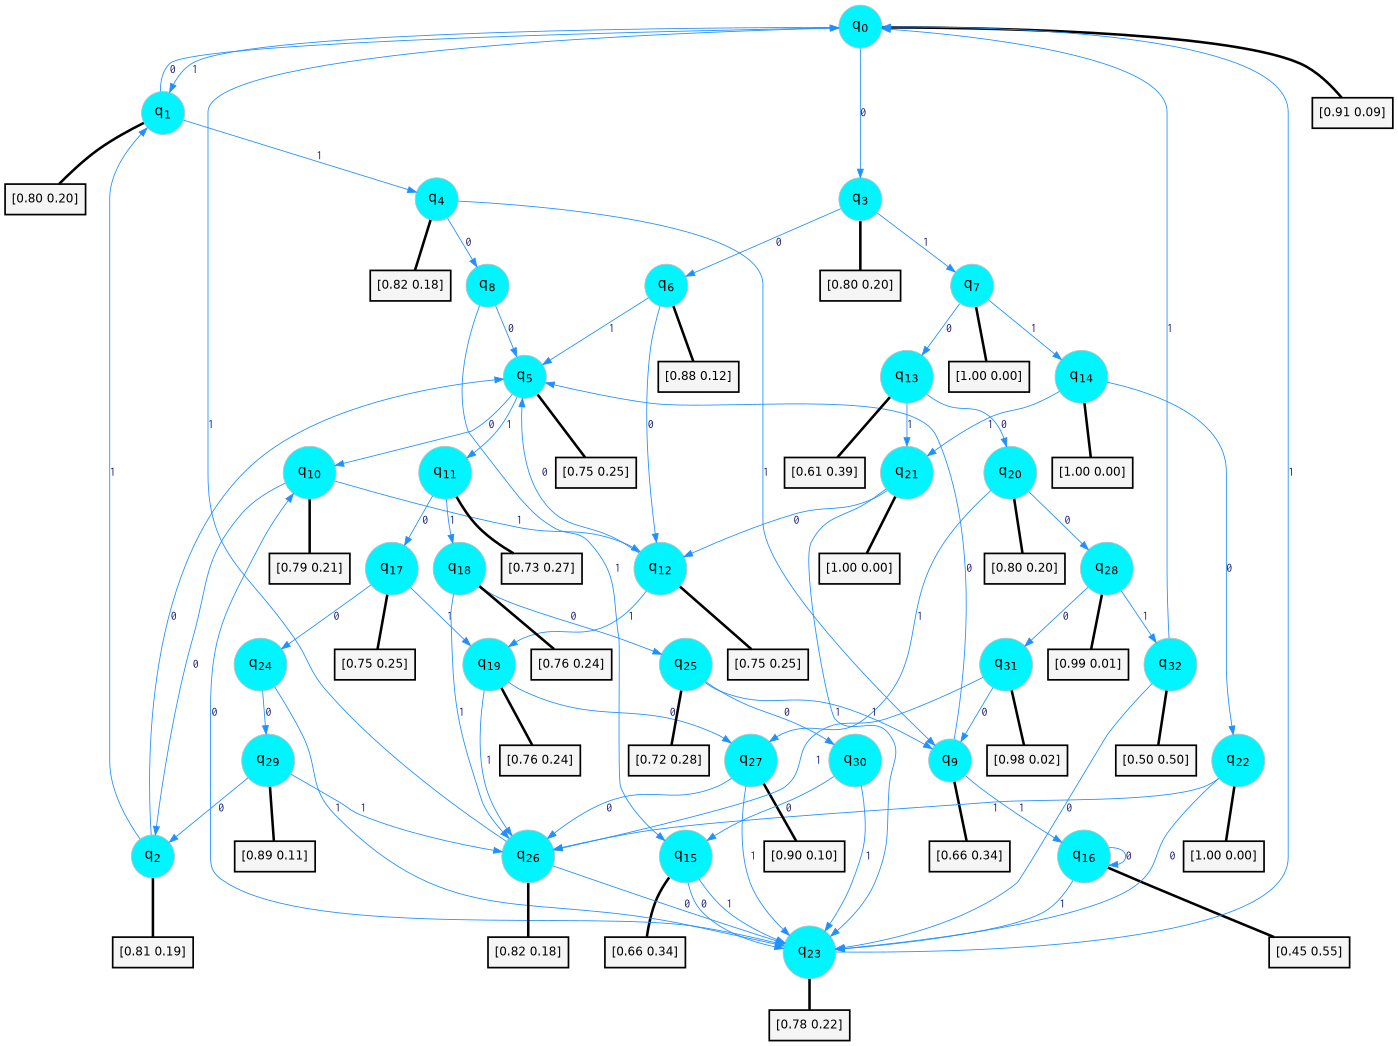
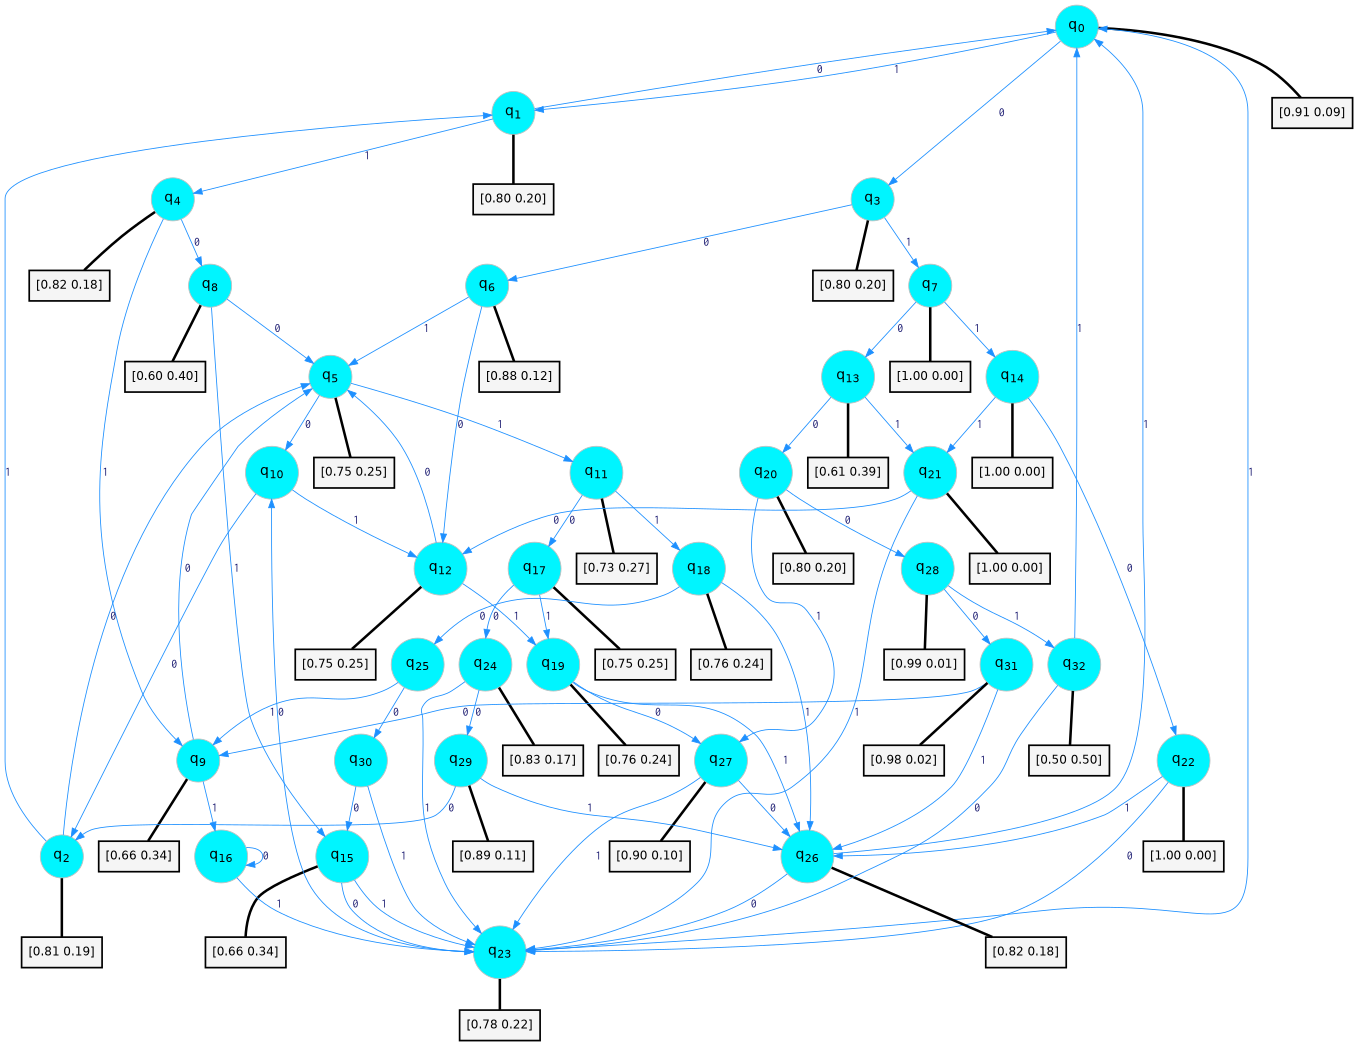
none -> (165, 377)
(310, 569) -> none
none -> (543, 761)
(669, 761) -> none
(1309, 952) -> none
